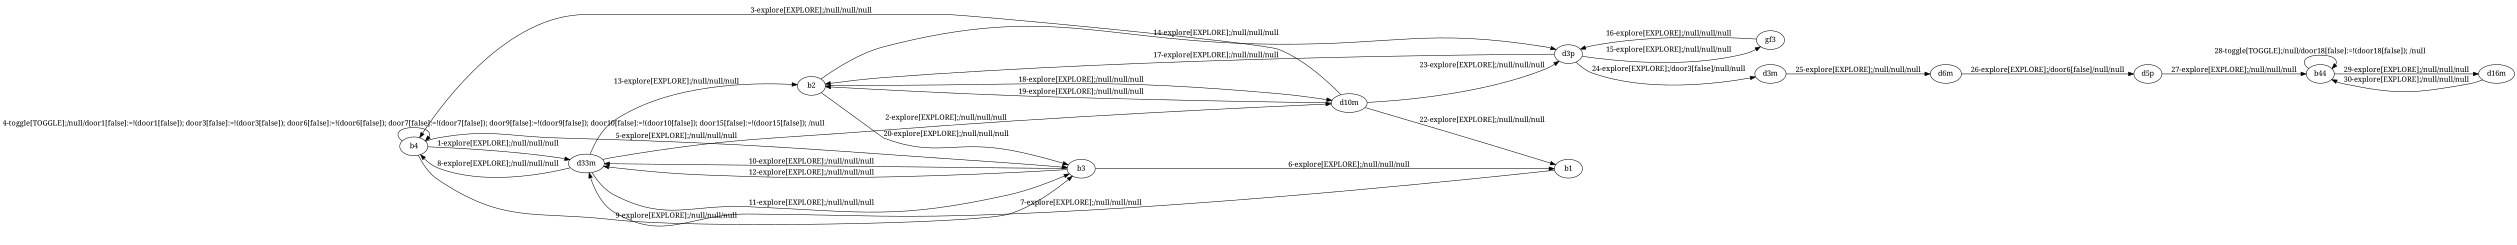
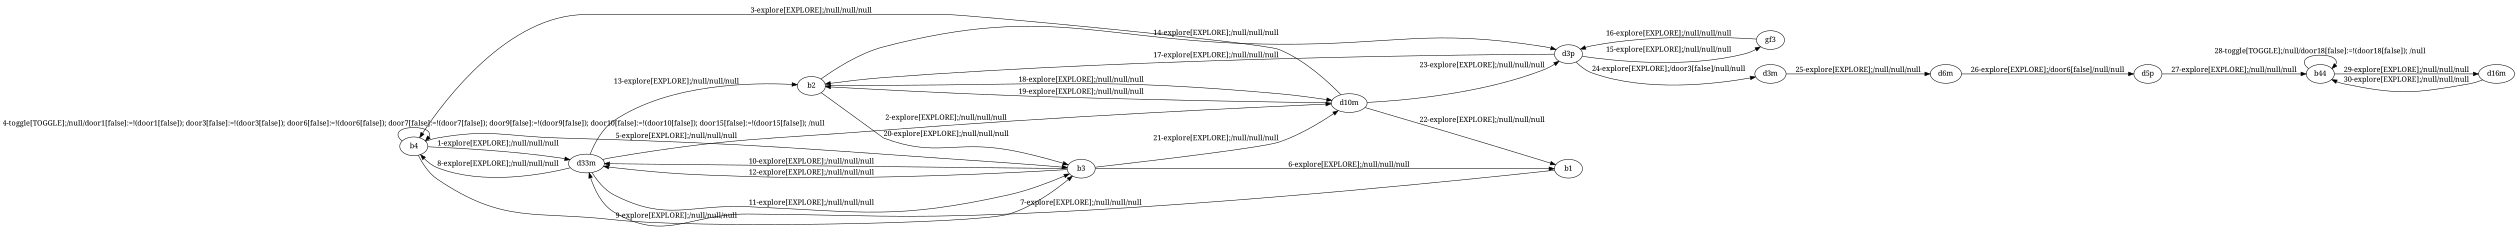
none -> (1218, 152)
